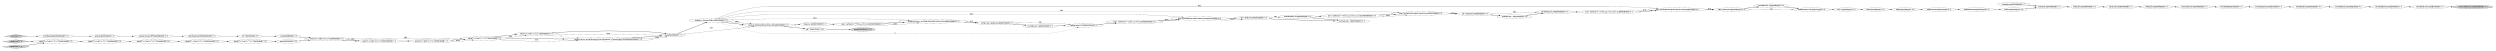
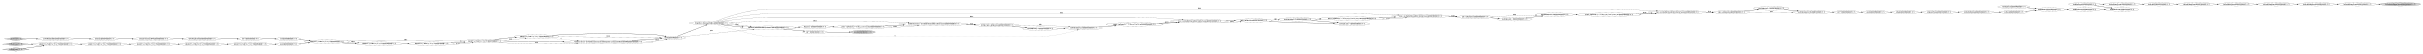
(2138, 7) -> (2103, 7)
